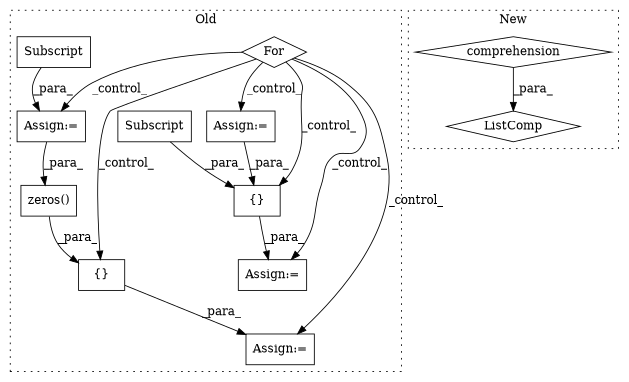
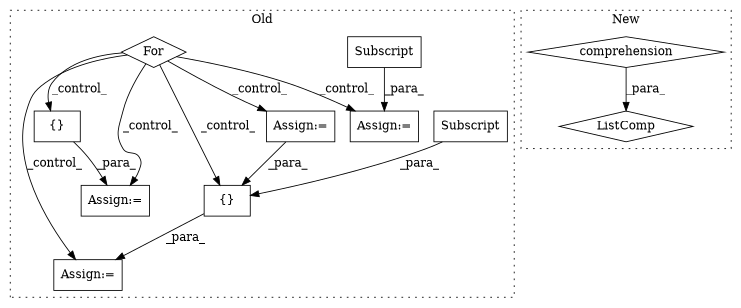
(49, 201) -> none
